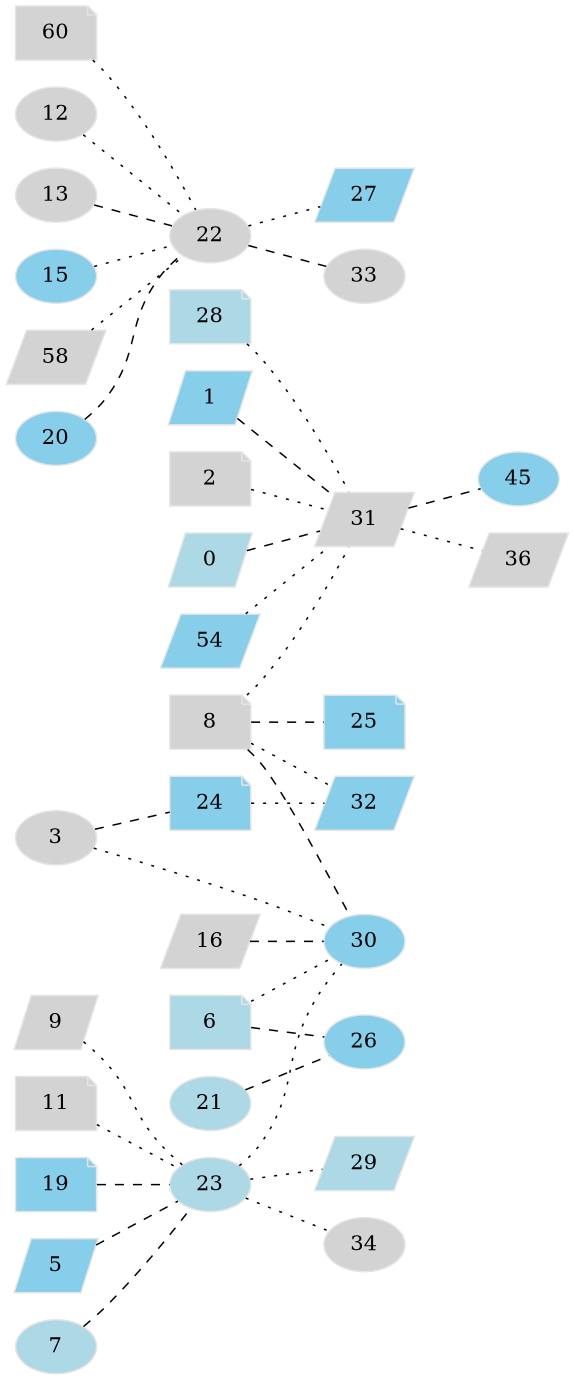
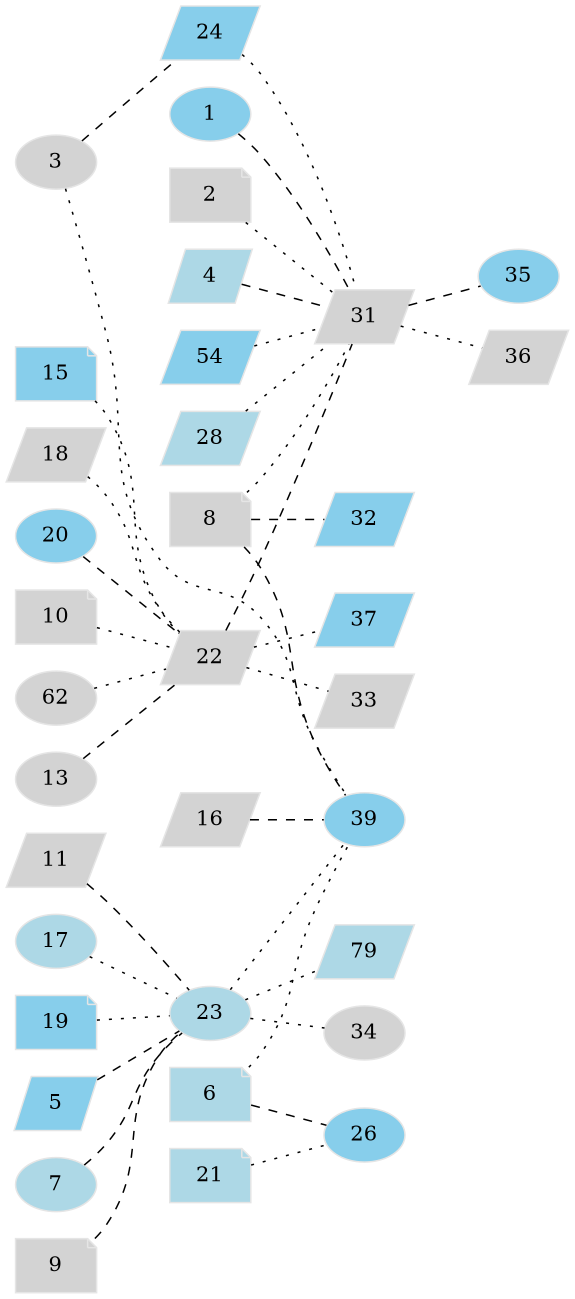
(56, 33) -> (56, 617)
(56, 114) -> (56, 698)
(364, 195) -> (364, 620)
(210, 236) -> (210, 658)
(287, 256) -> (281, 678)
(56, 276) -> (56, 374)
(364, 276) -> (364, 701)
(210, 317) -> (210, 438)
(56, 357) -> (56, 455)
(210, 398) -> (210, 114)
(519, 479) -> (519, 276)
none -> (292, 489)
(210, 560) -> (210, 276)
(364, 722) -> none
(291, 765) -> (290, 519)
(210, 803) -> (210, 33)
(277, 803) -> (312, 165)
none -> (56, 941)
(364, 941) -> (364, 820)
(56, 1022) -> (56, 1266)
(279, 1076) -> (289, 1155)
(133, 1103) -> (134, 1133)
(56, 1104) -> (56, 860)
(210, 1104) -> (210, 1176)
(137, 1146) -> (140, 935)
(364, 1164) -> (364, 952)
(133, 1185) -> (133, 1018)
